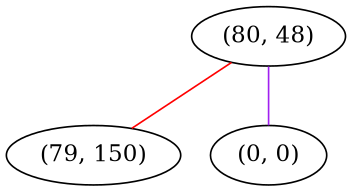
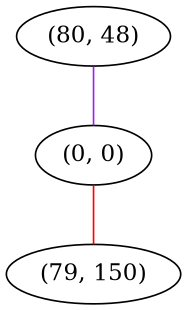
(182, 95) -> (94, 215)
